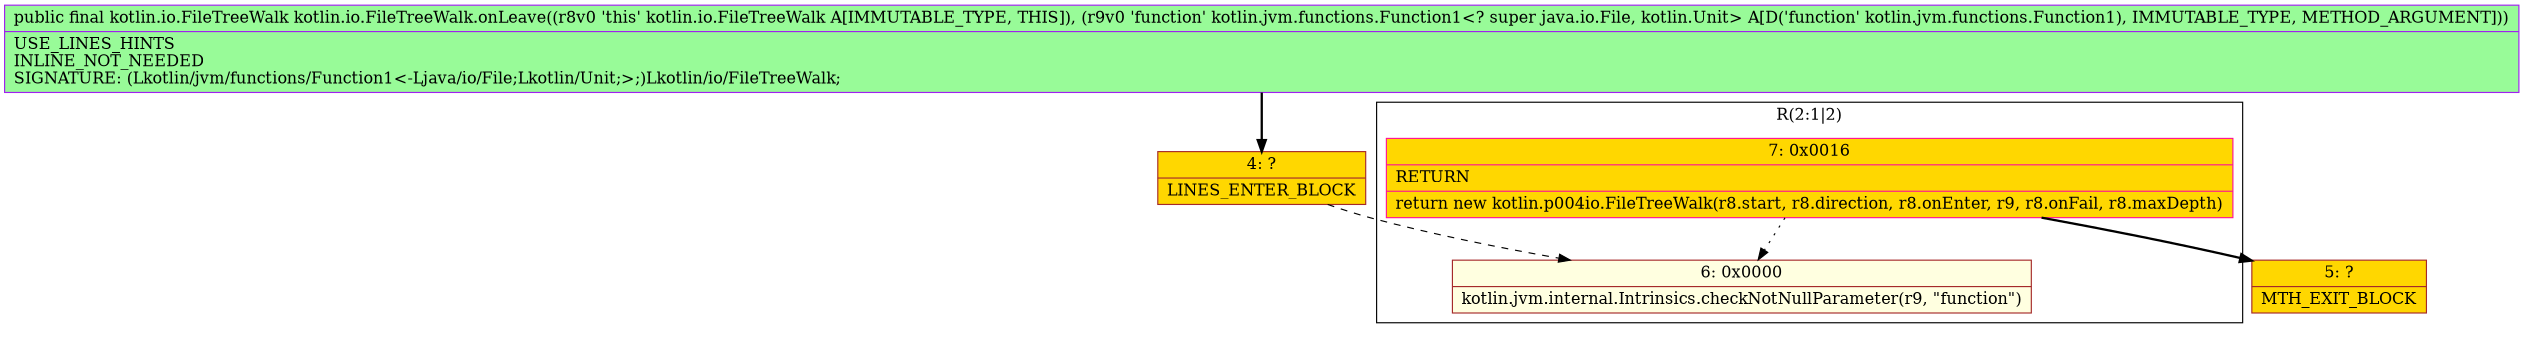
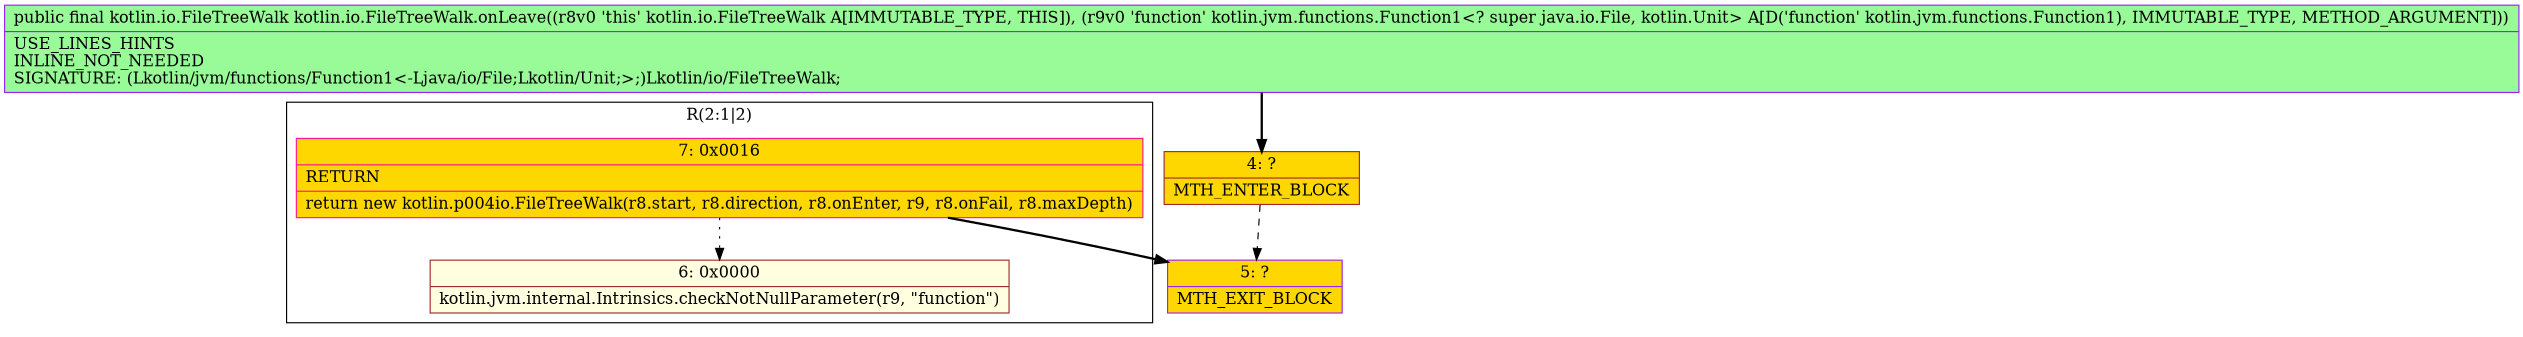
(1262, 191) -> (1262, 191)
(1442, 235) -> (1259, 227)
(2339, 287) -> (1255, 287)
